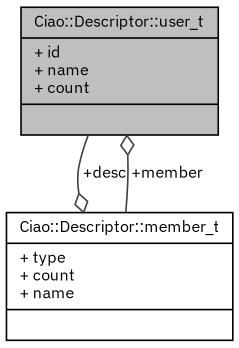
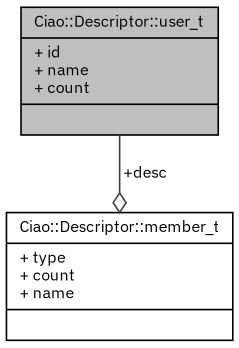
(128, 184) -> none
